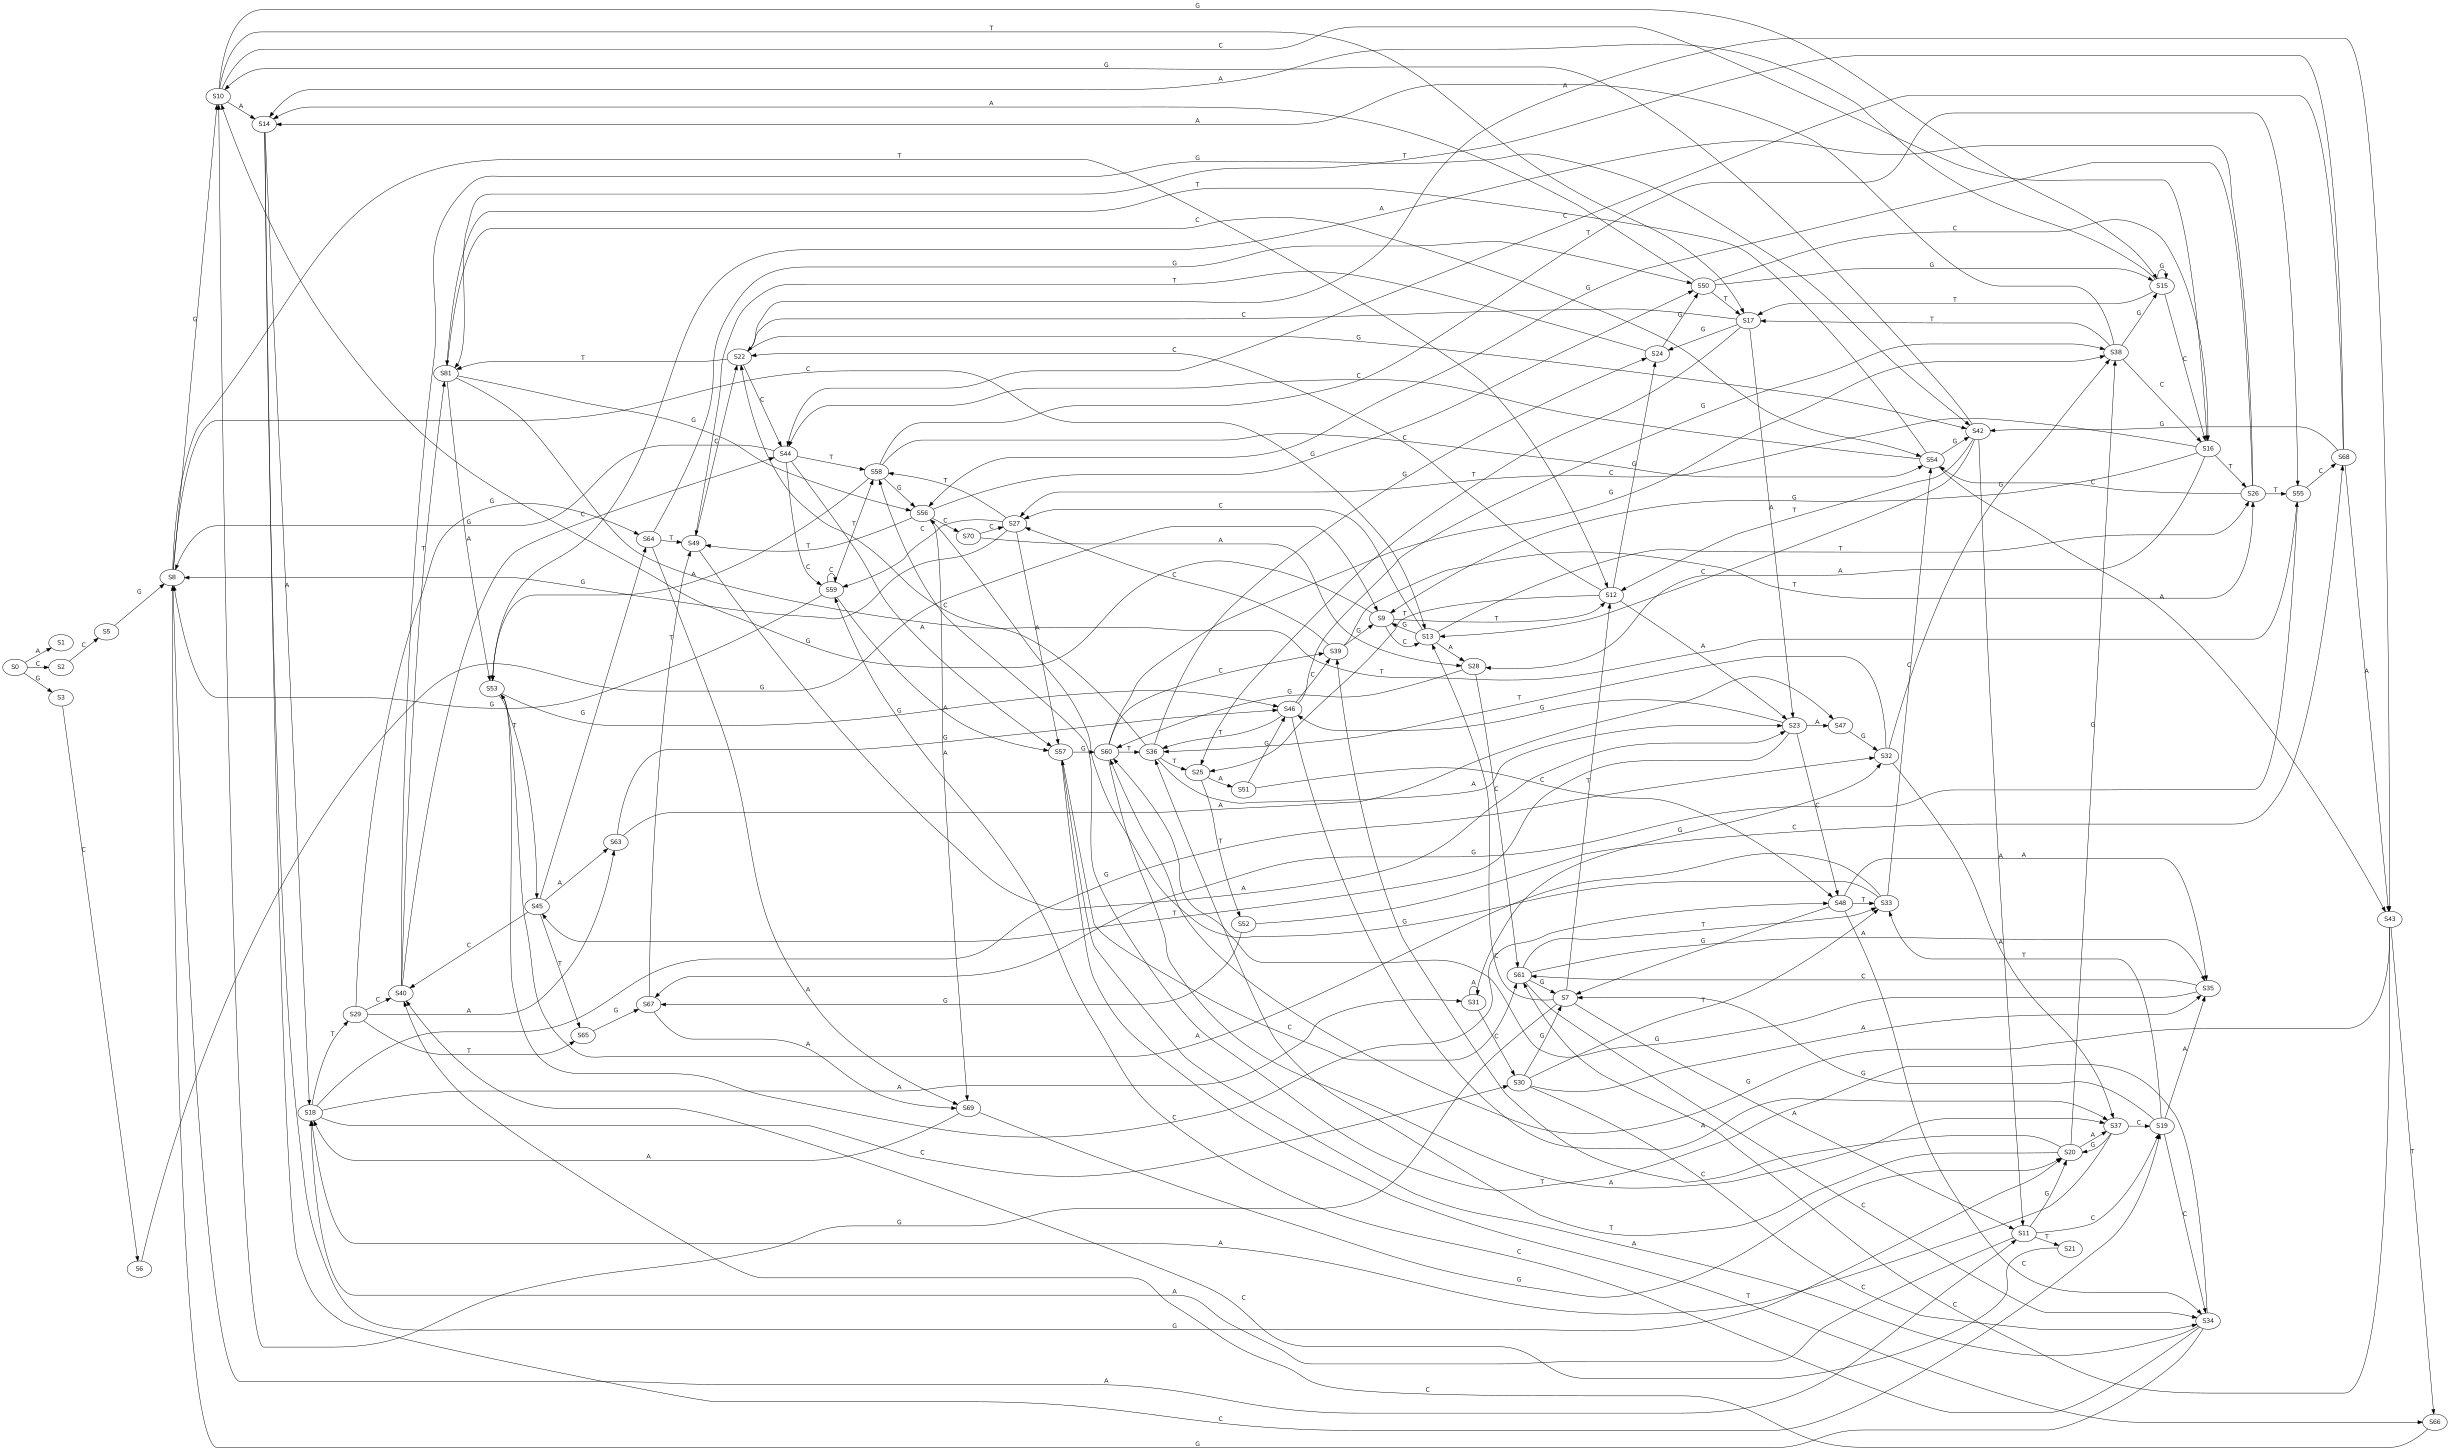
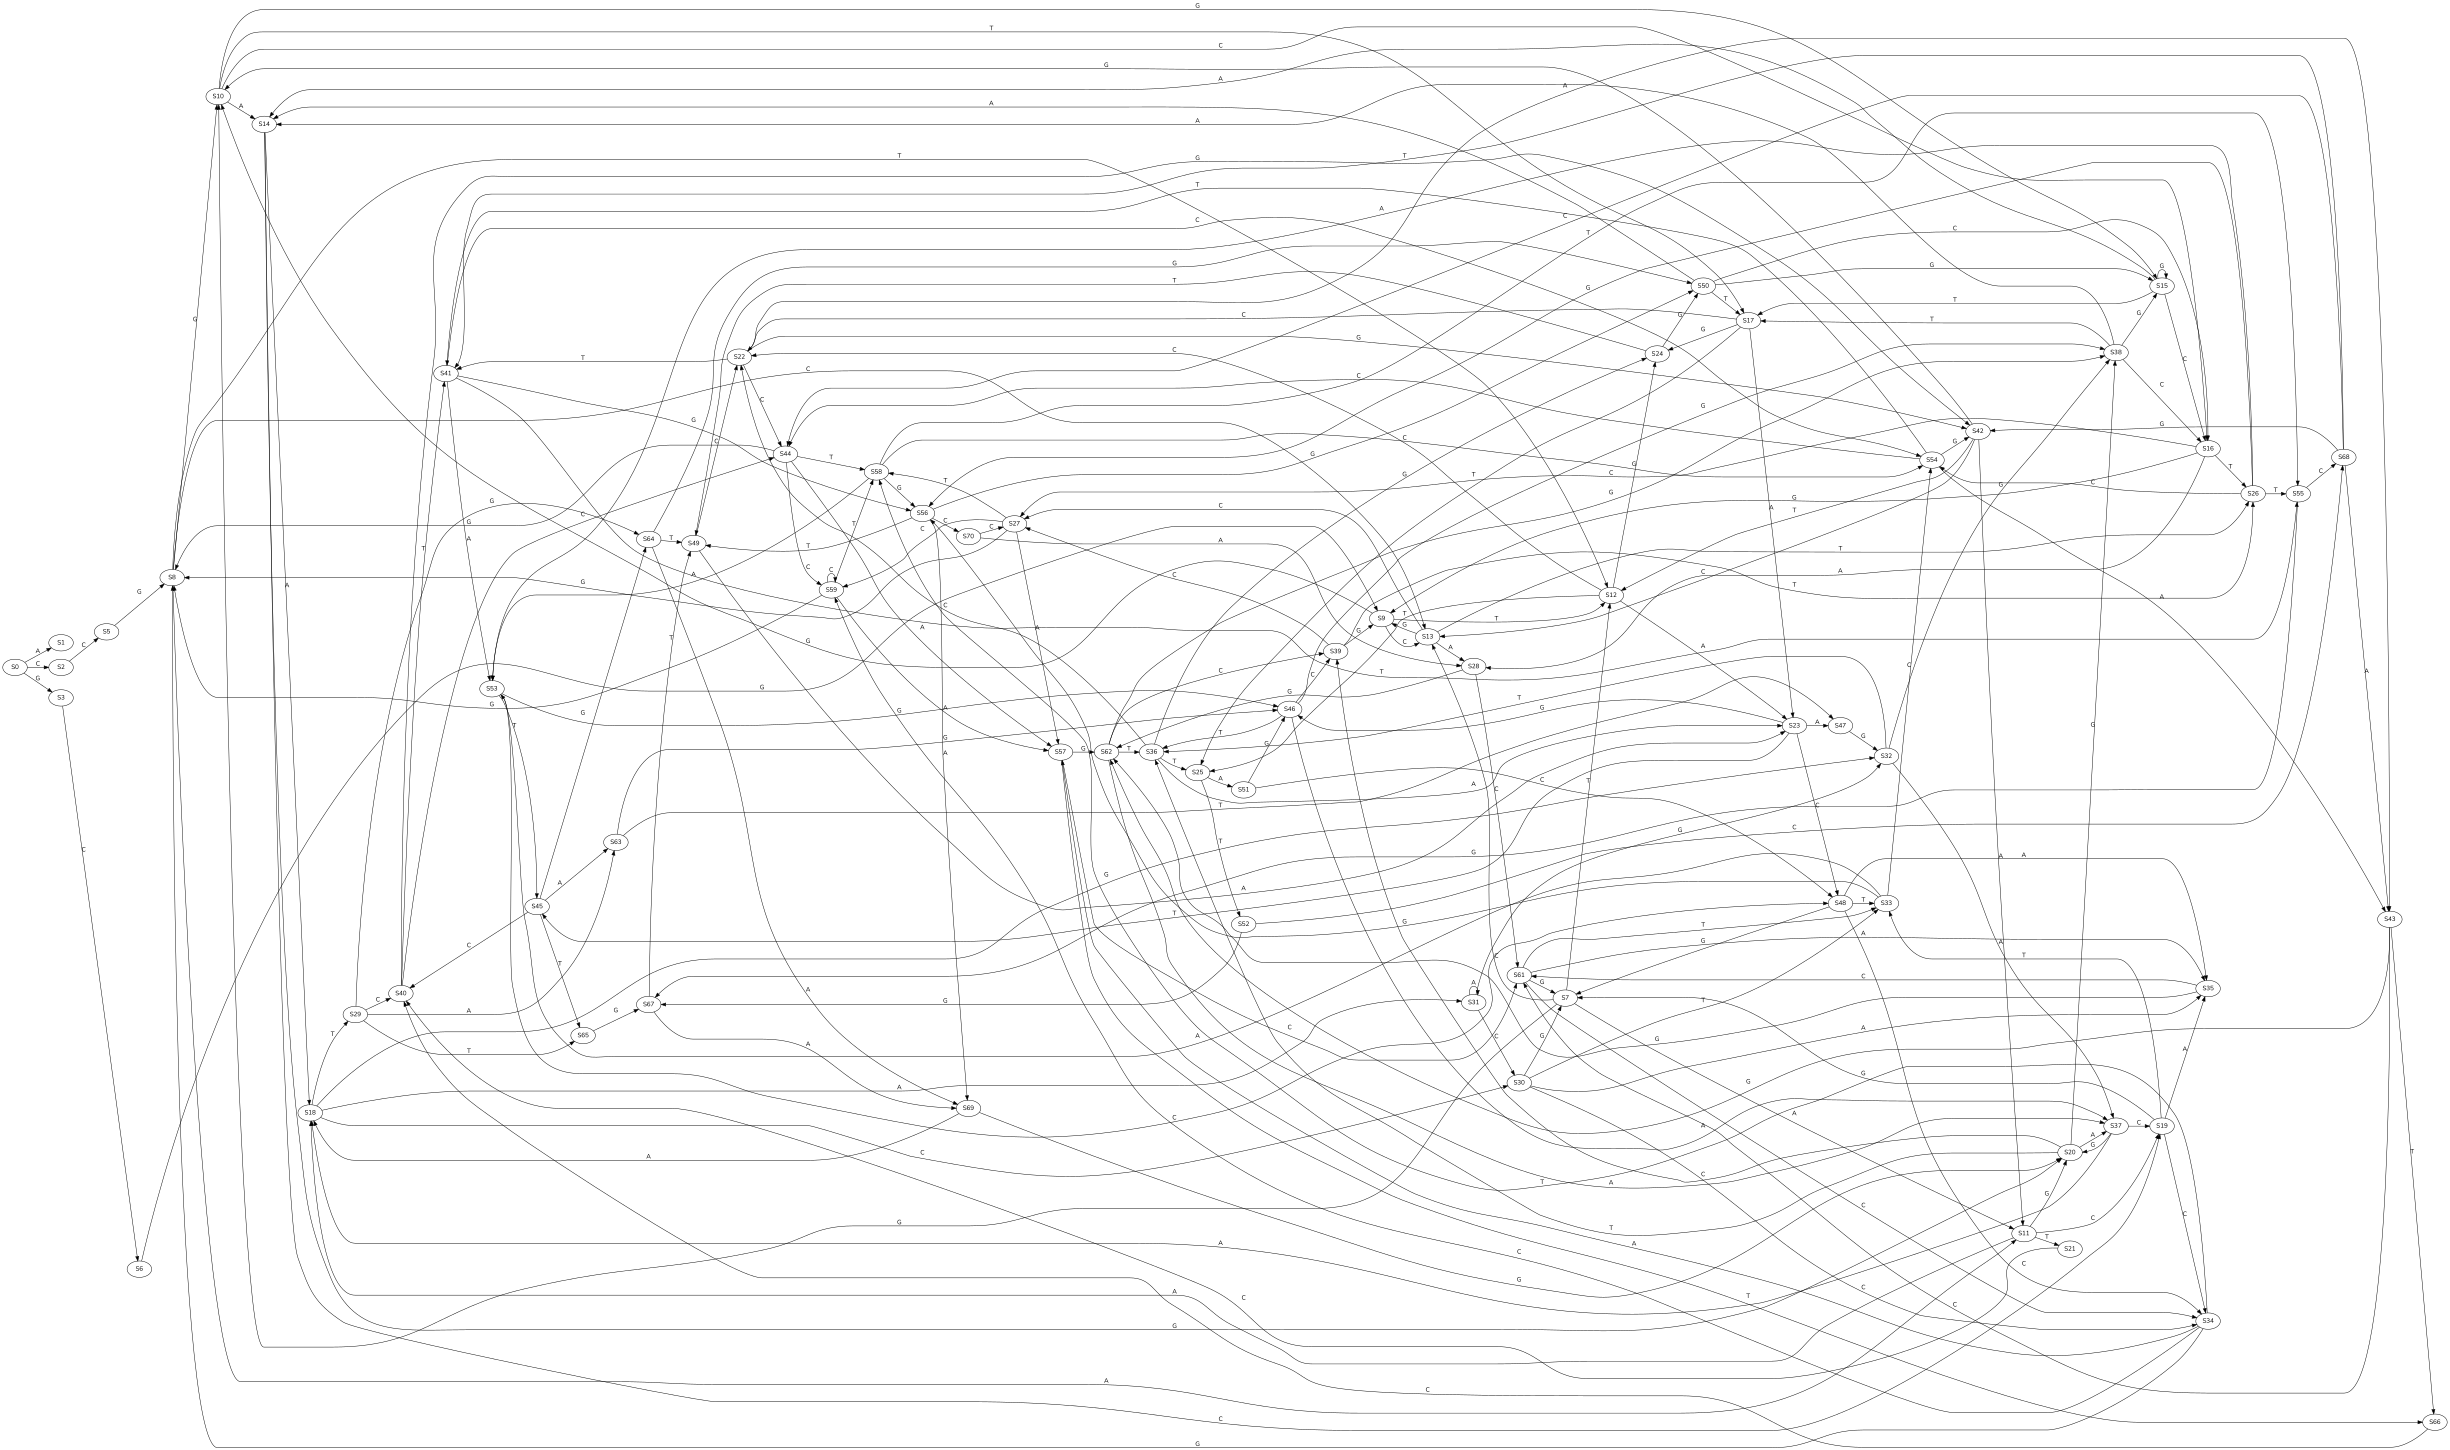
(446, 374) -> (446, 374)
(1107, 752) -> (1107, 752)
(1221, 806) -> (1221, 806)
